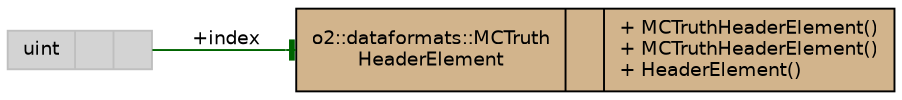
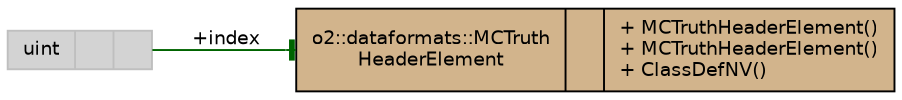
(711, 70) -> (693, 70)
